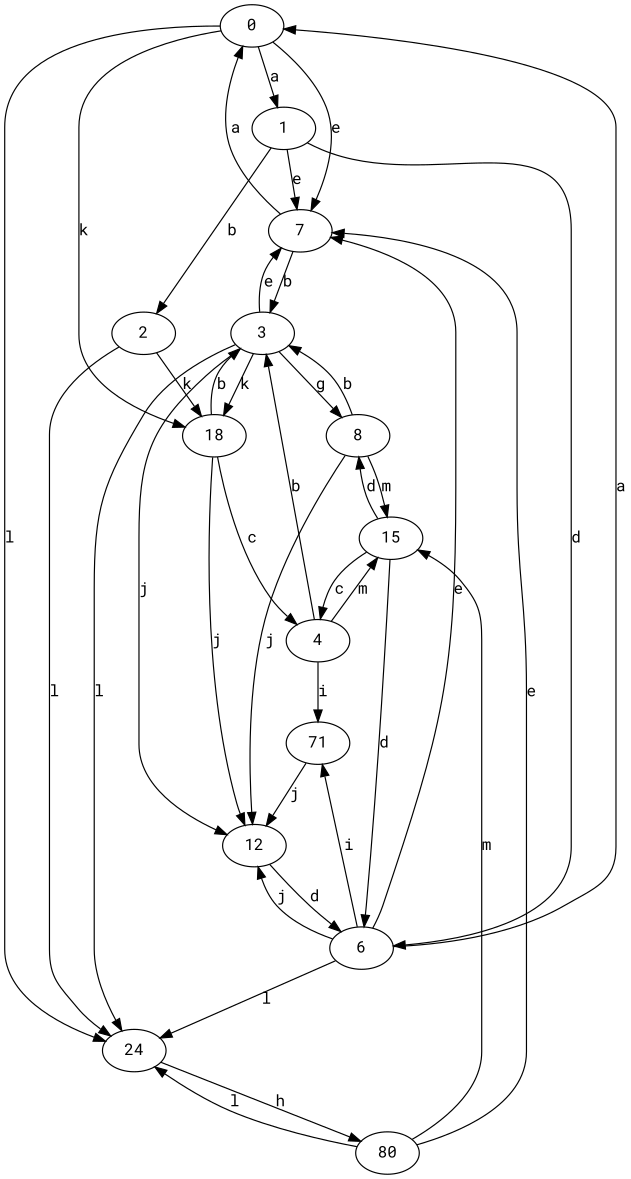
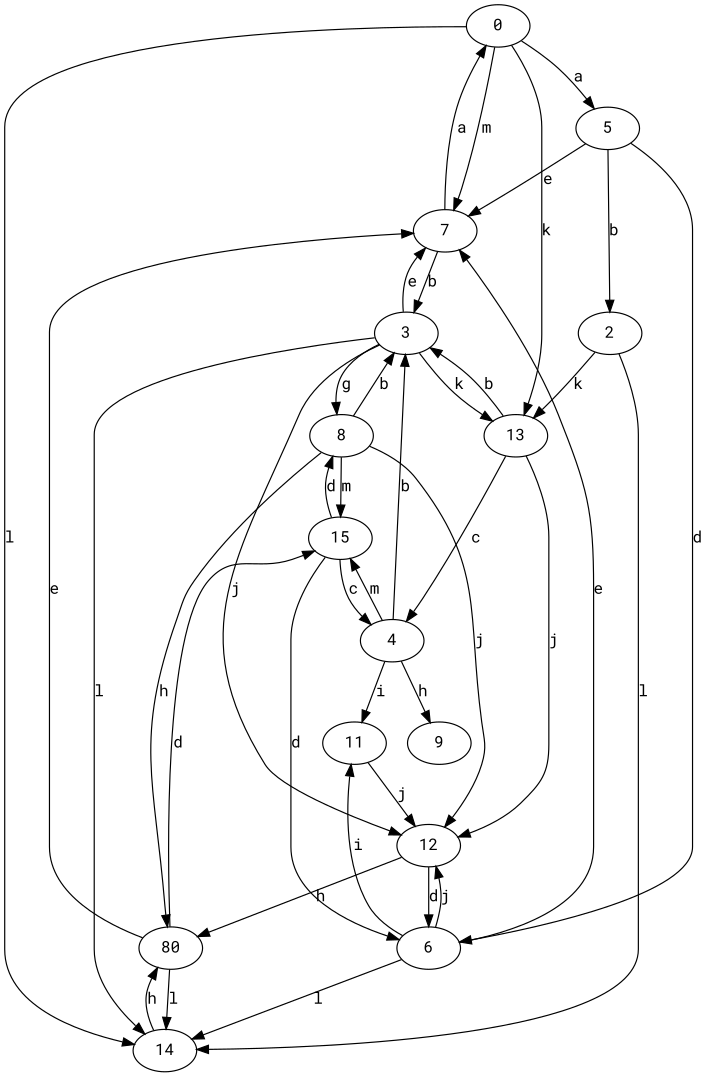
(284, 128) -> (608, 128)
(336, 128) -> (487, 128)
(214, 436) -> (516, 436)
(616, 443) -> none
none -> (165, 656)
(318, 743) -> (355, 743)
none -> (439, 743)
(487, 846) -> (178, 743)
none -> (300, 897)
(134, 1051) -> (165, 1051)
